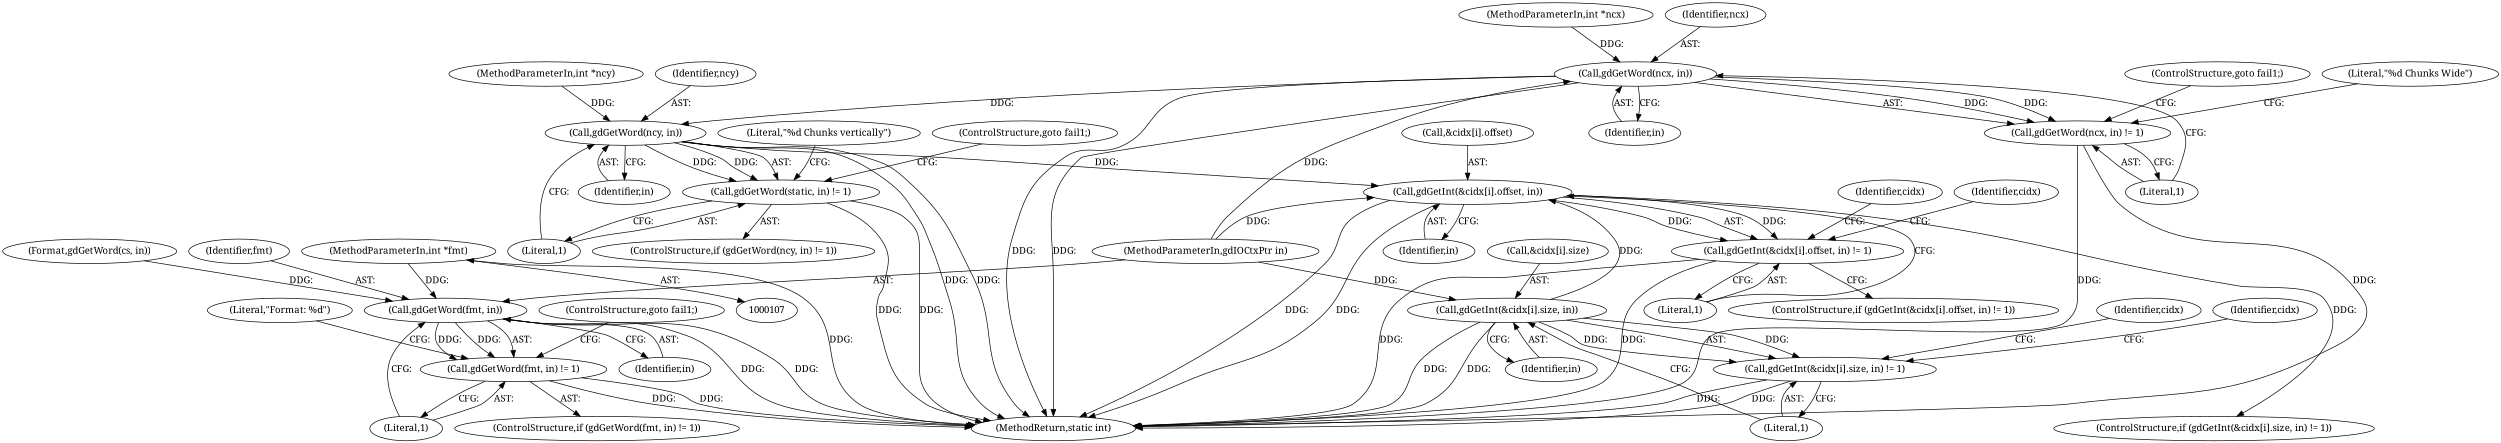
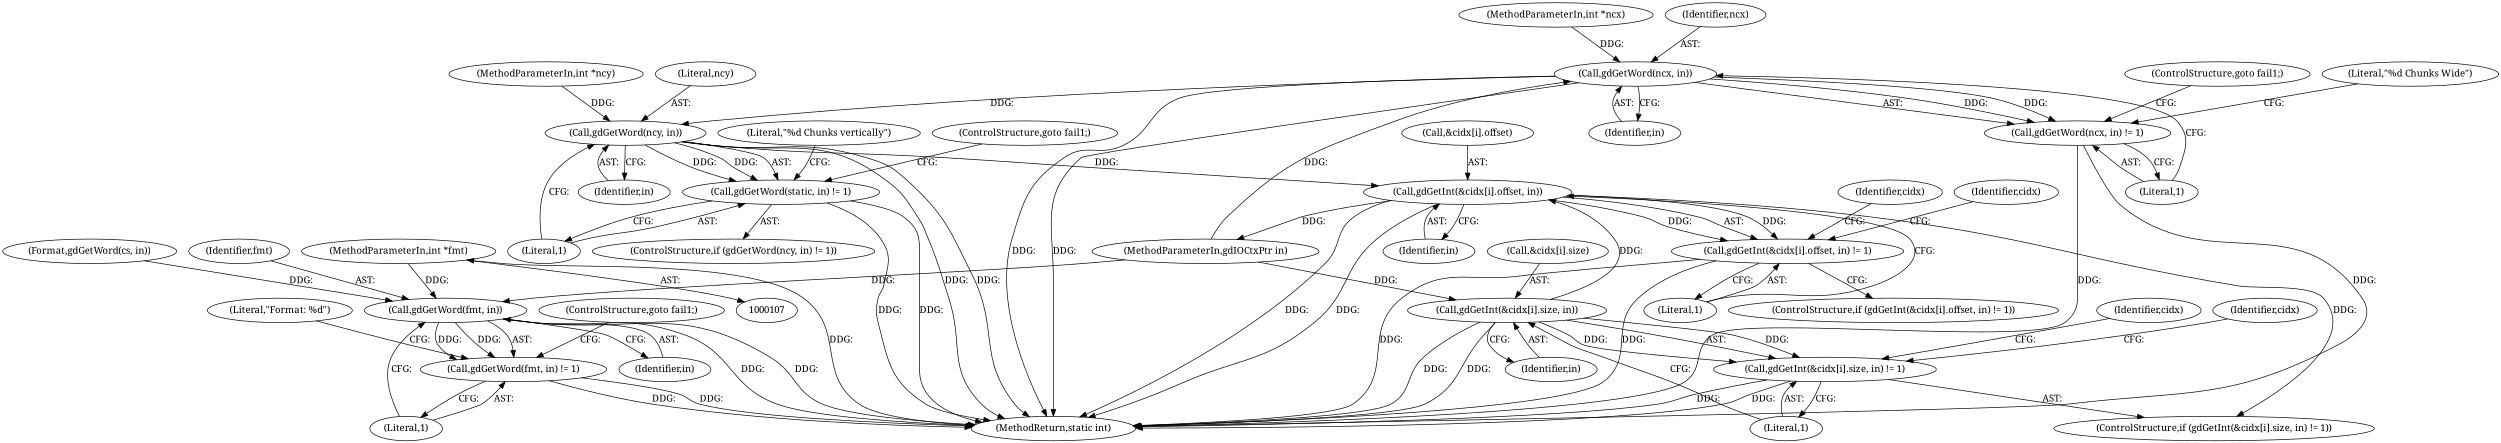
(706, 74) -> (706, 74)
(1287, 207) -> (1316, 213)
(885, 281) -> (885, 281)
none -> (2013, 398)
(597, 429) -> none
